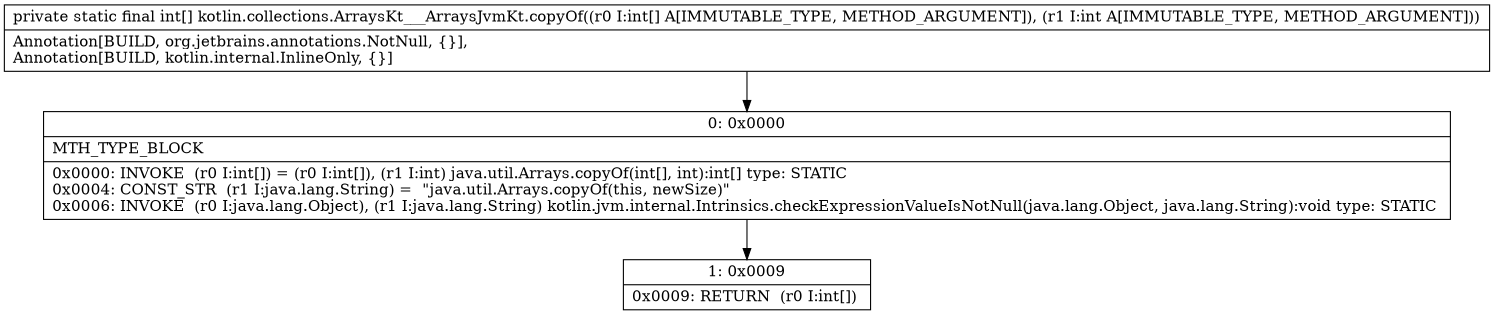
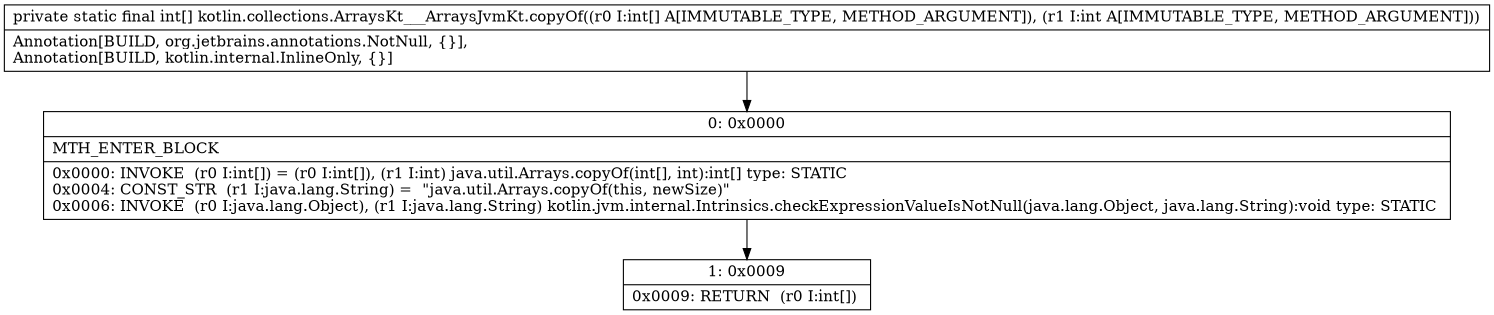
(128, 149) -> (136, 149)
